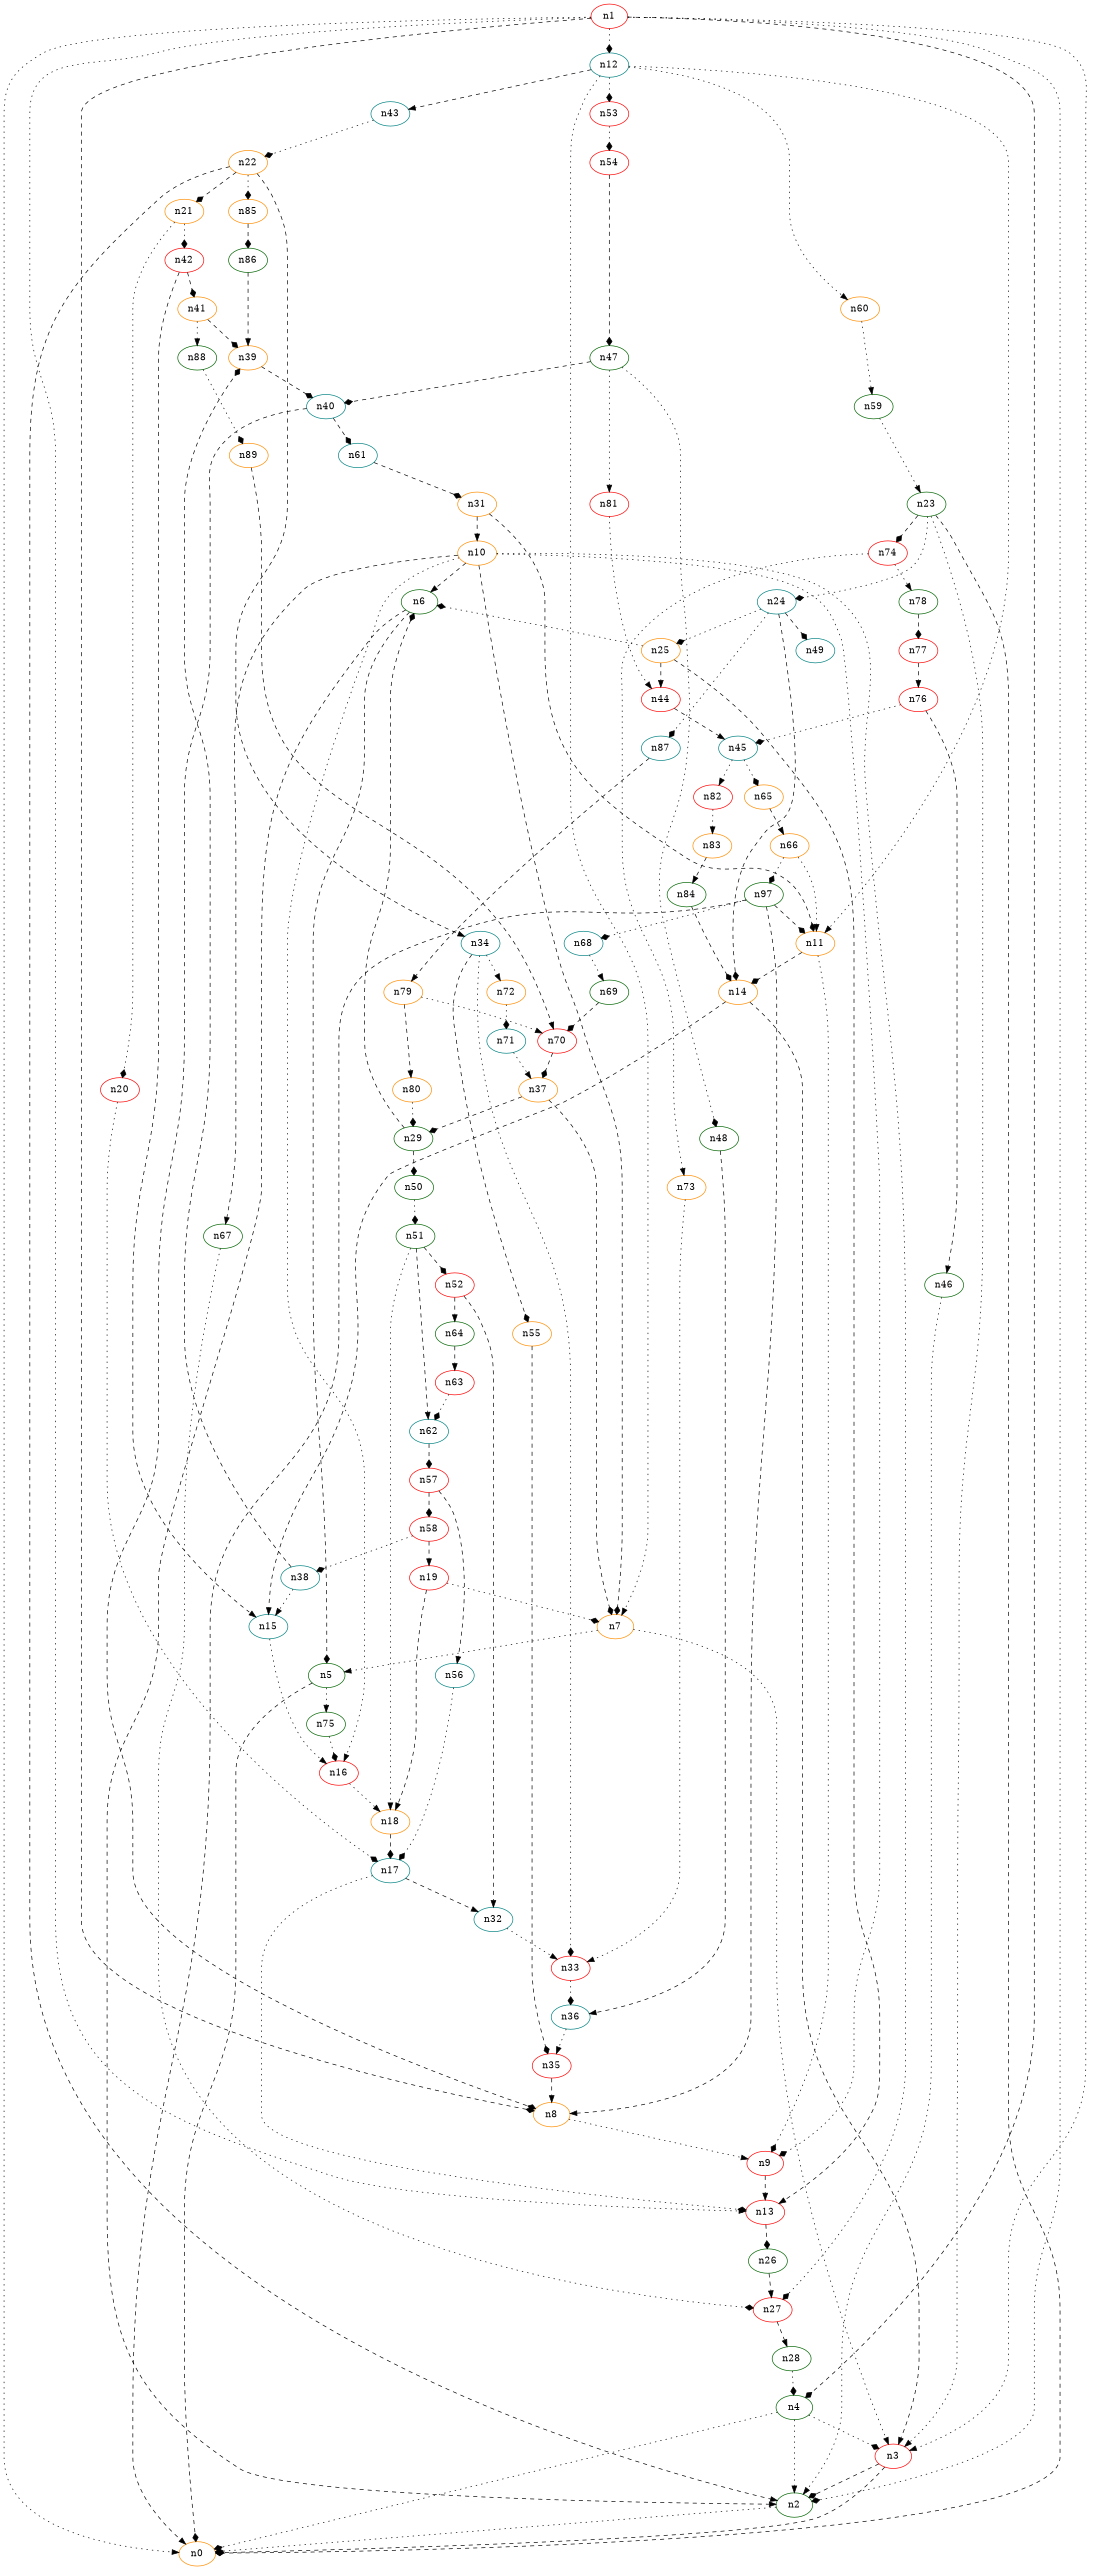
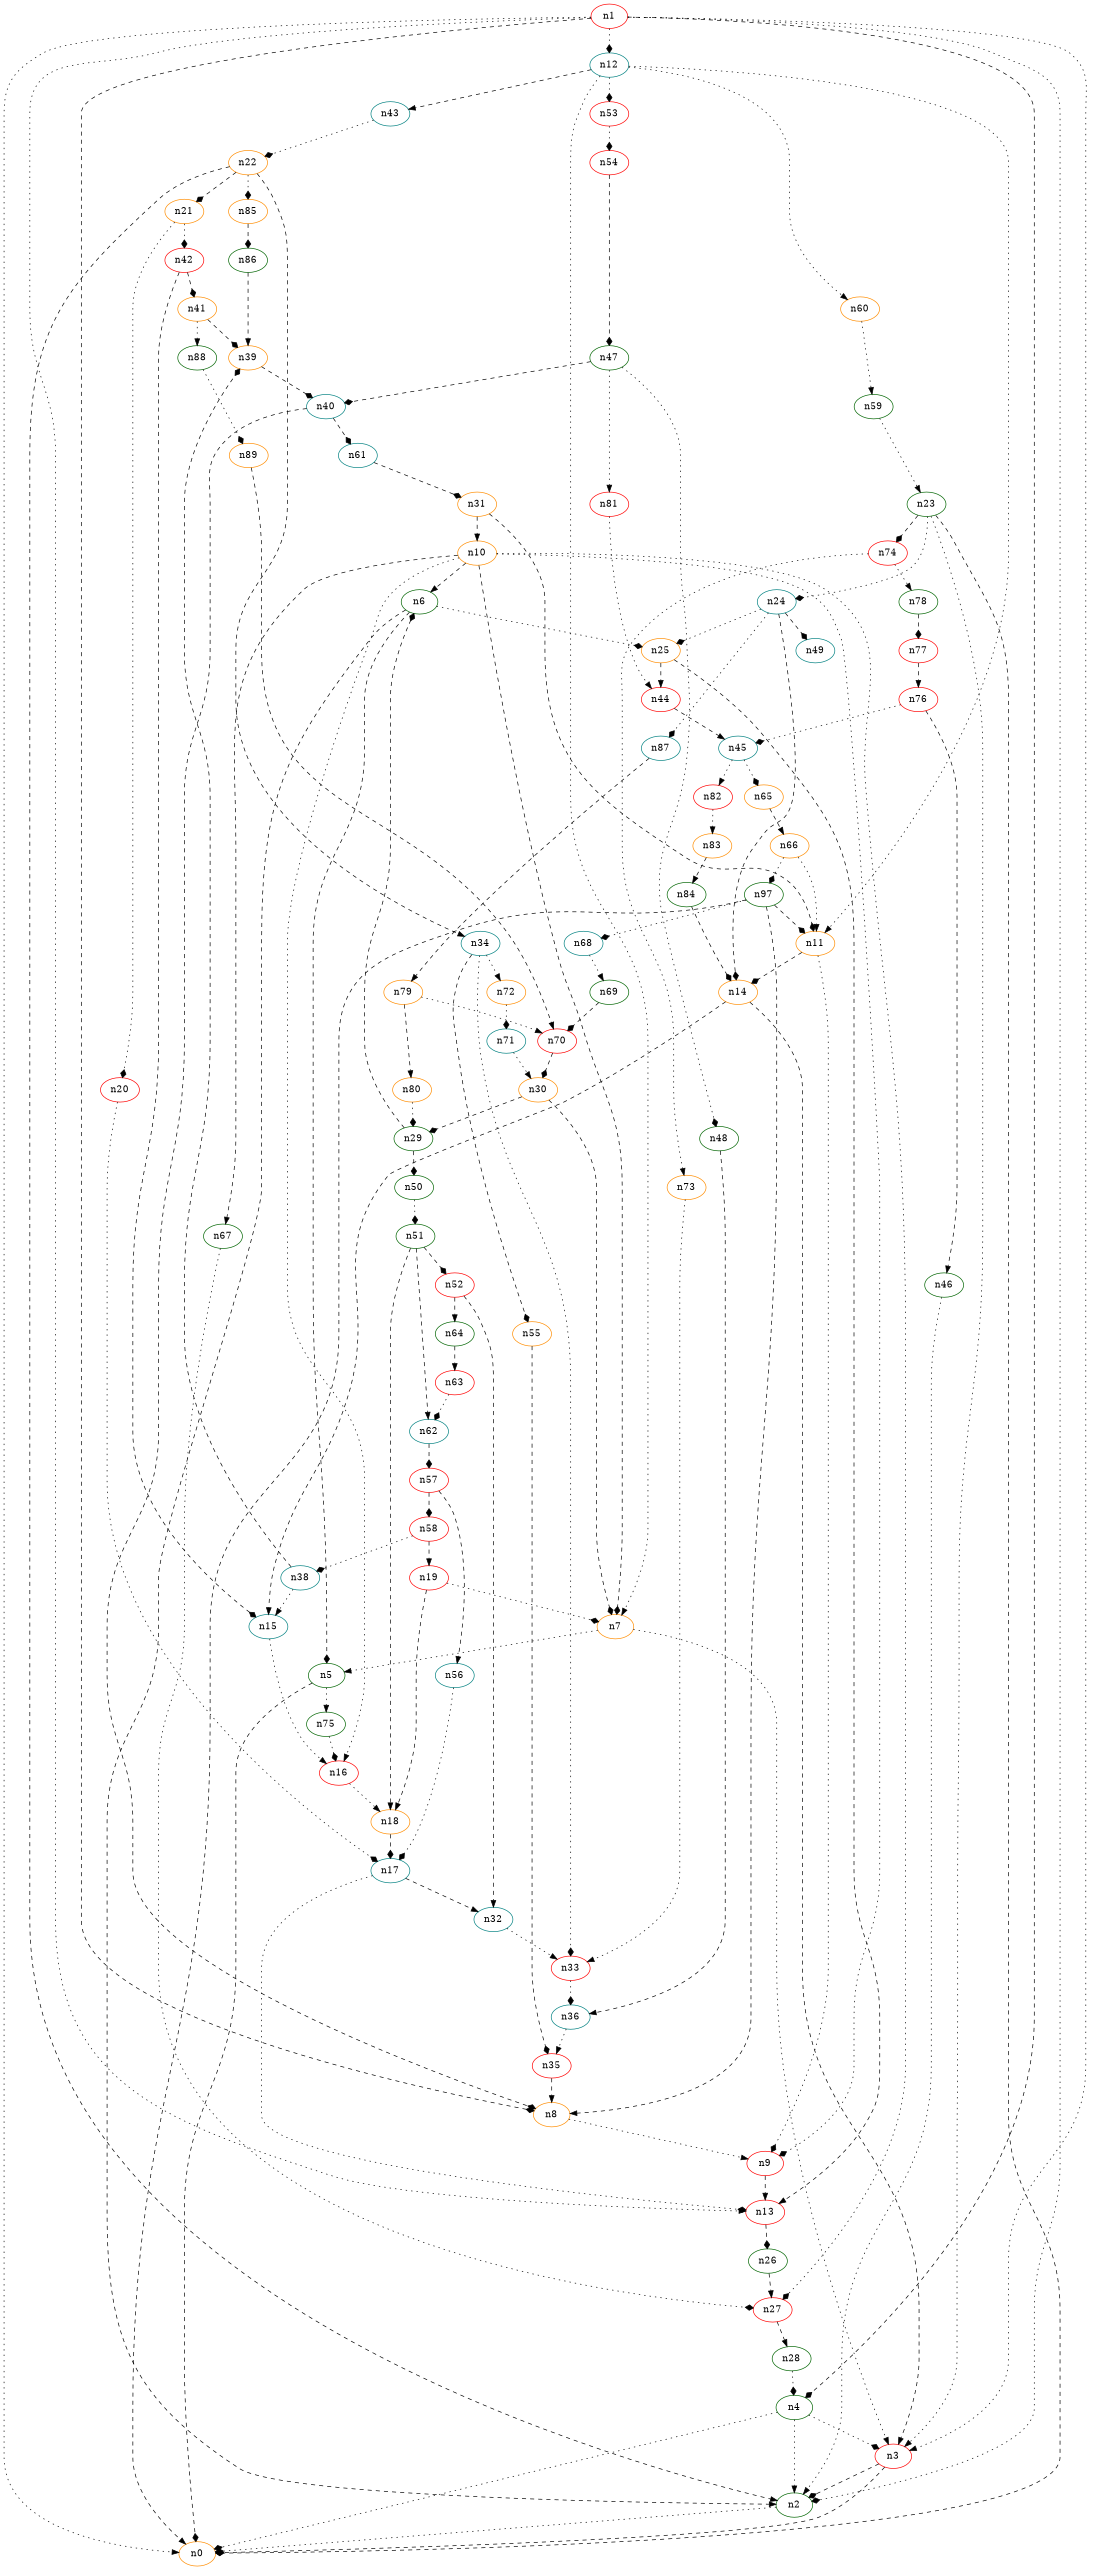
(549, 627) -> (535, 626)
(159, 962) -> (159, 962)
(538, 1090) -> (538, 1090)
(390, 1524) -> (390, 1524)
